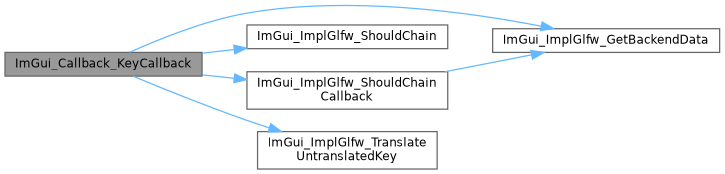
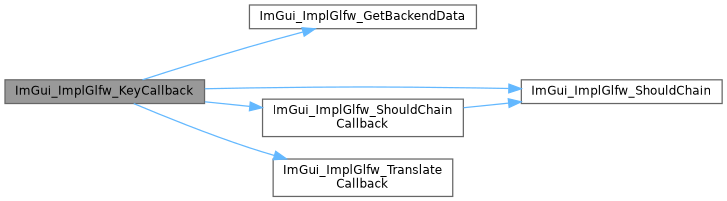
(488, 63) -> (486, 105)
(104, 64) -> (105, 92)
(347, 150) -> (363, 178)
